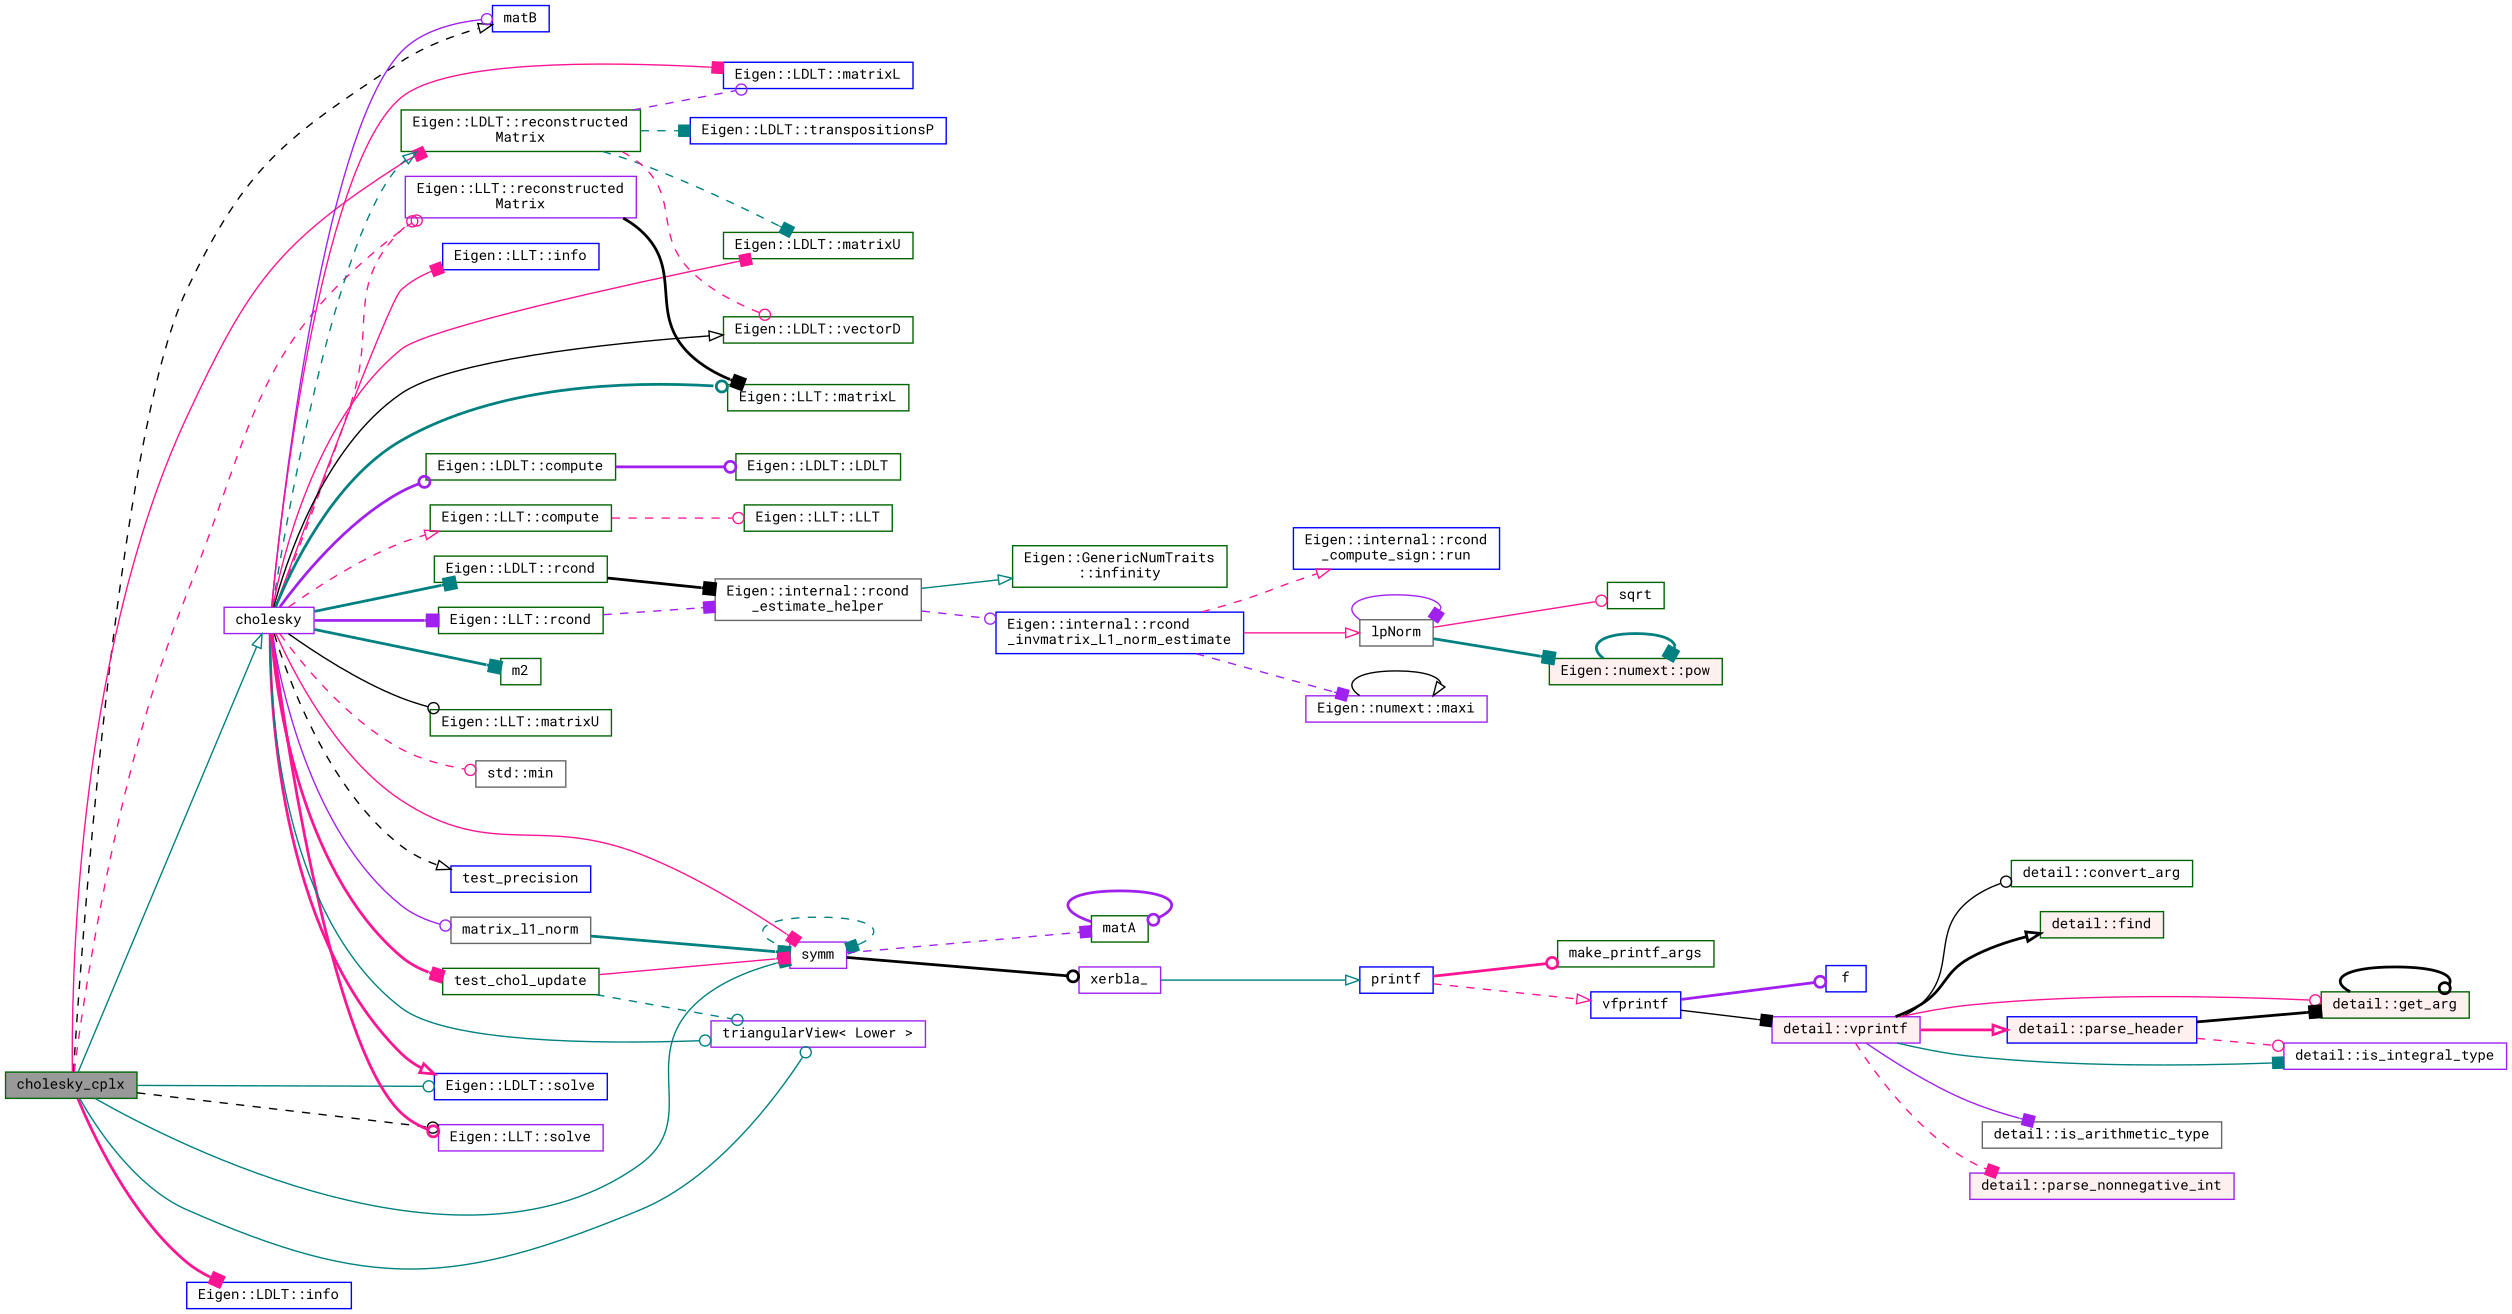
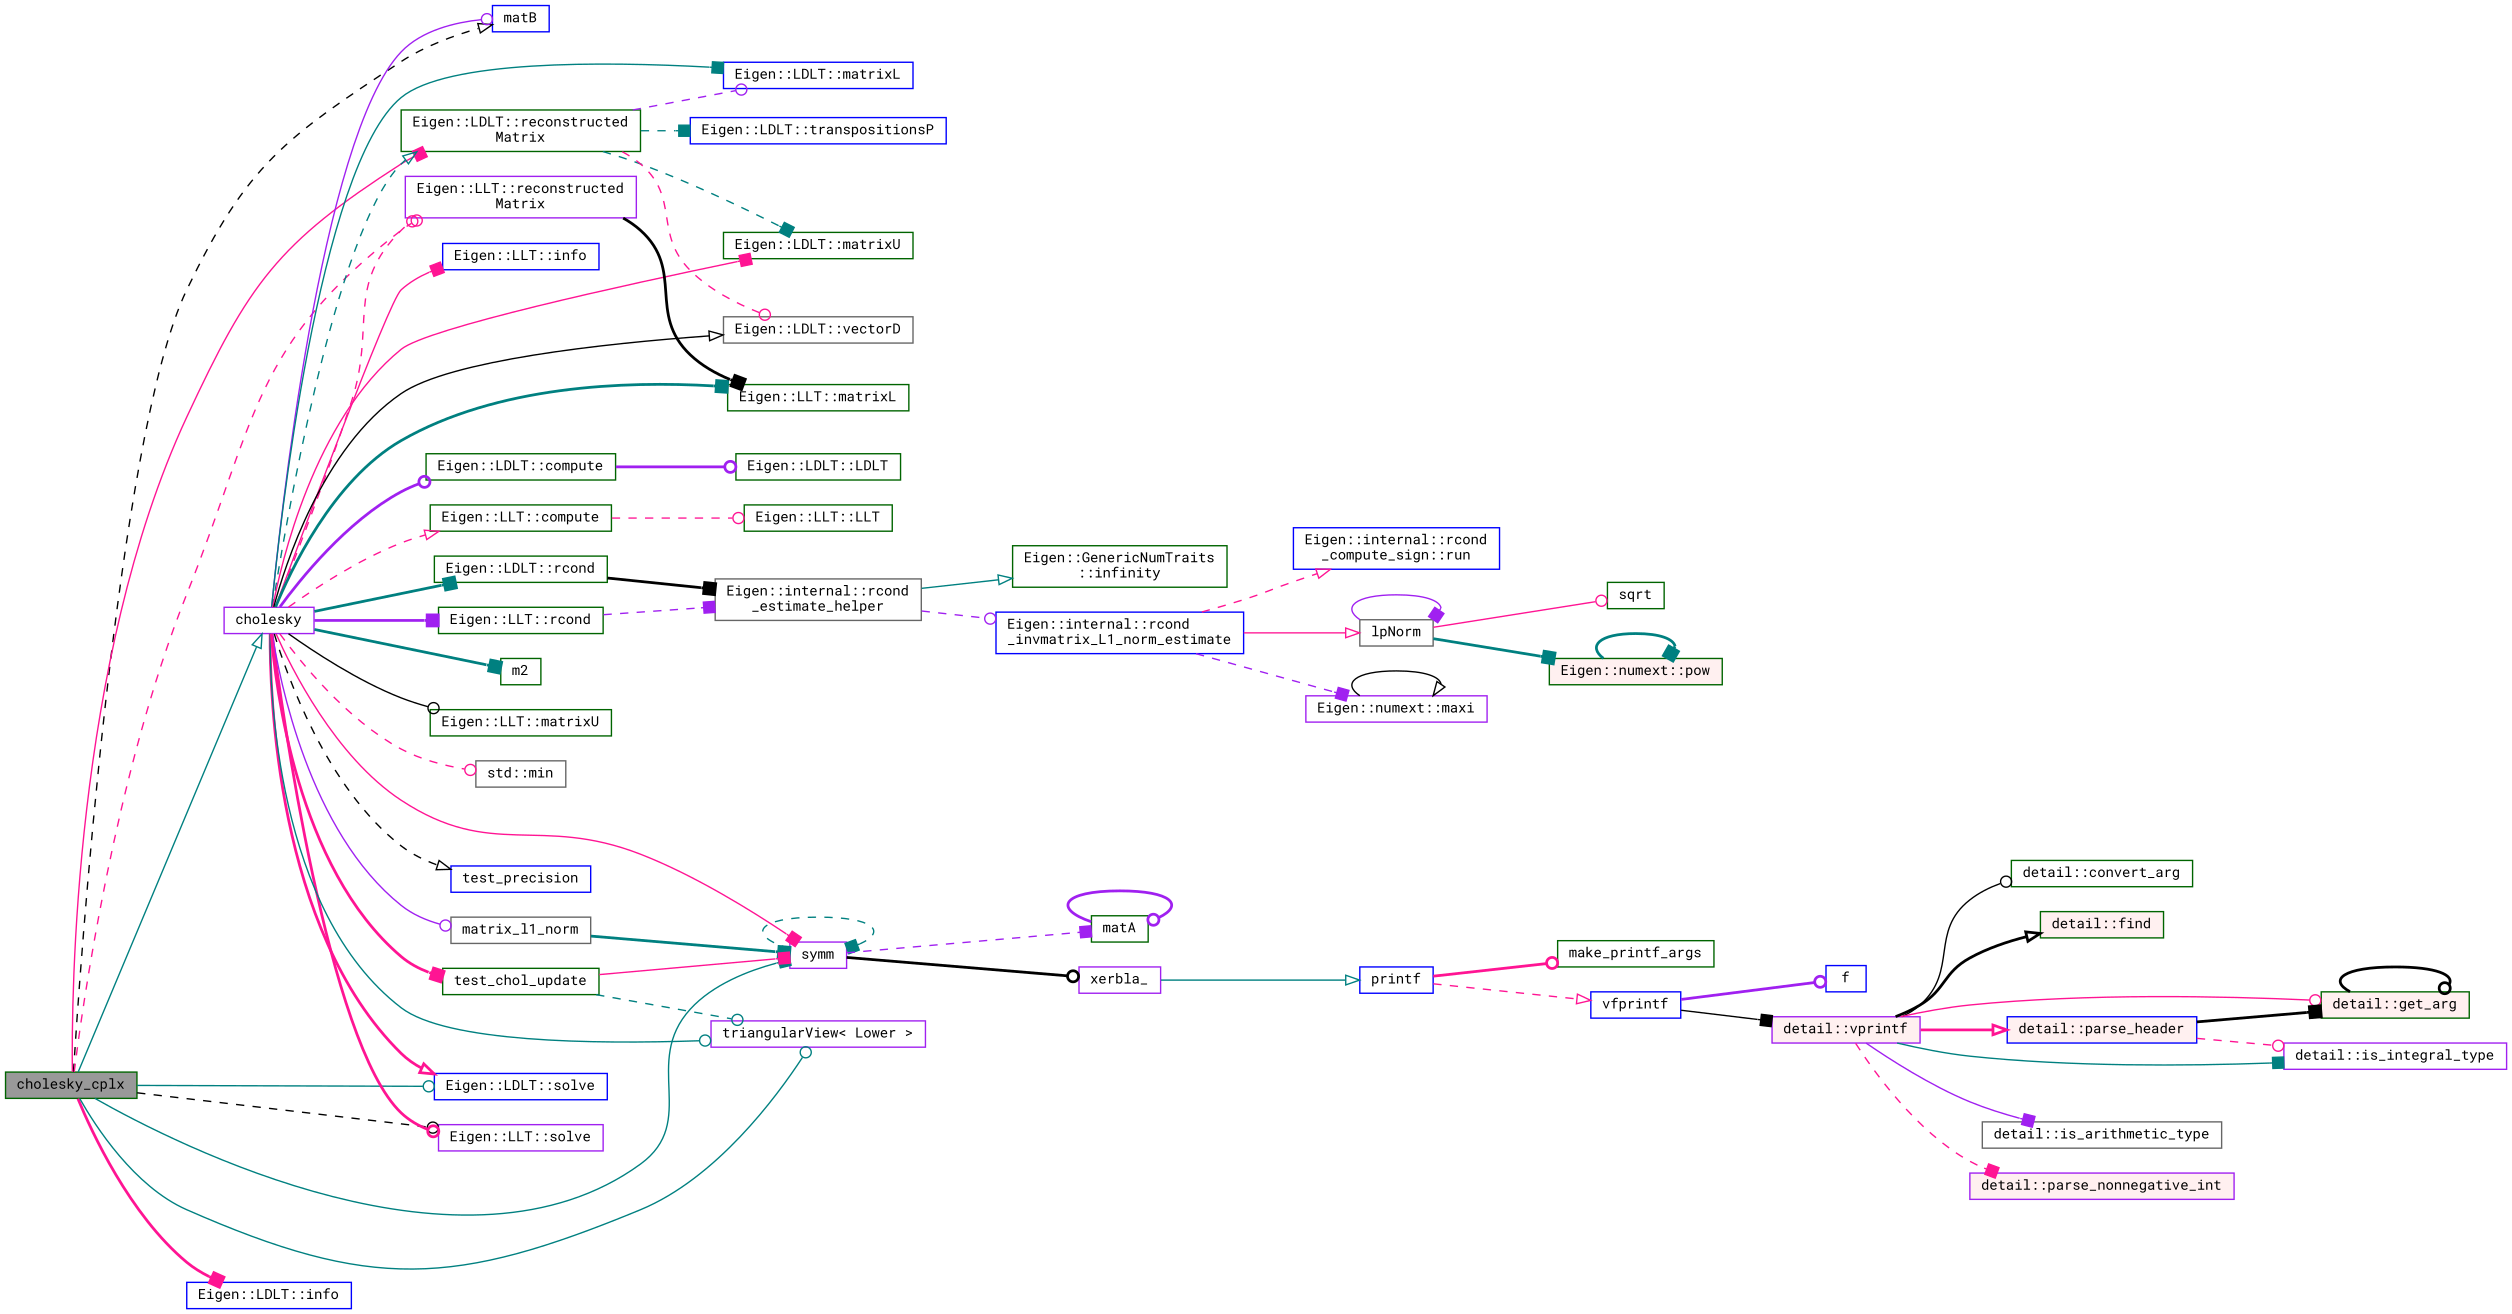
(357, 173) -> (357, 173)
(818, 330) -> (818, 330)
(451, 418) -> (451, 418)
